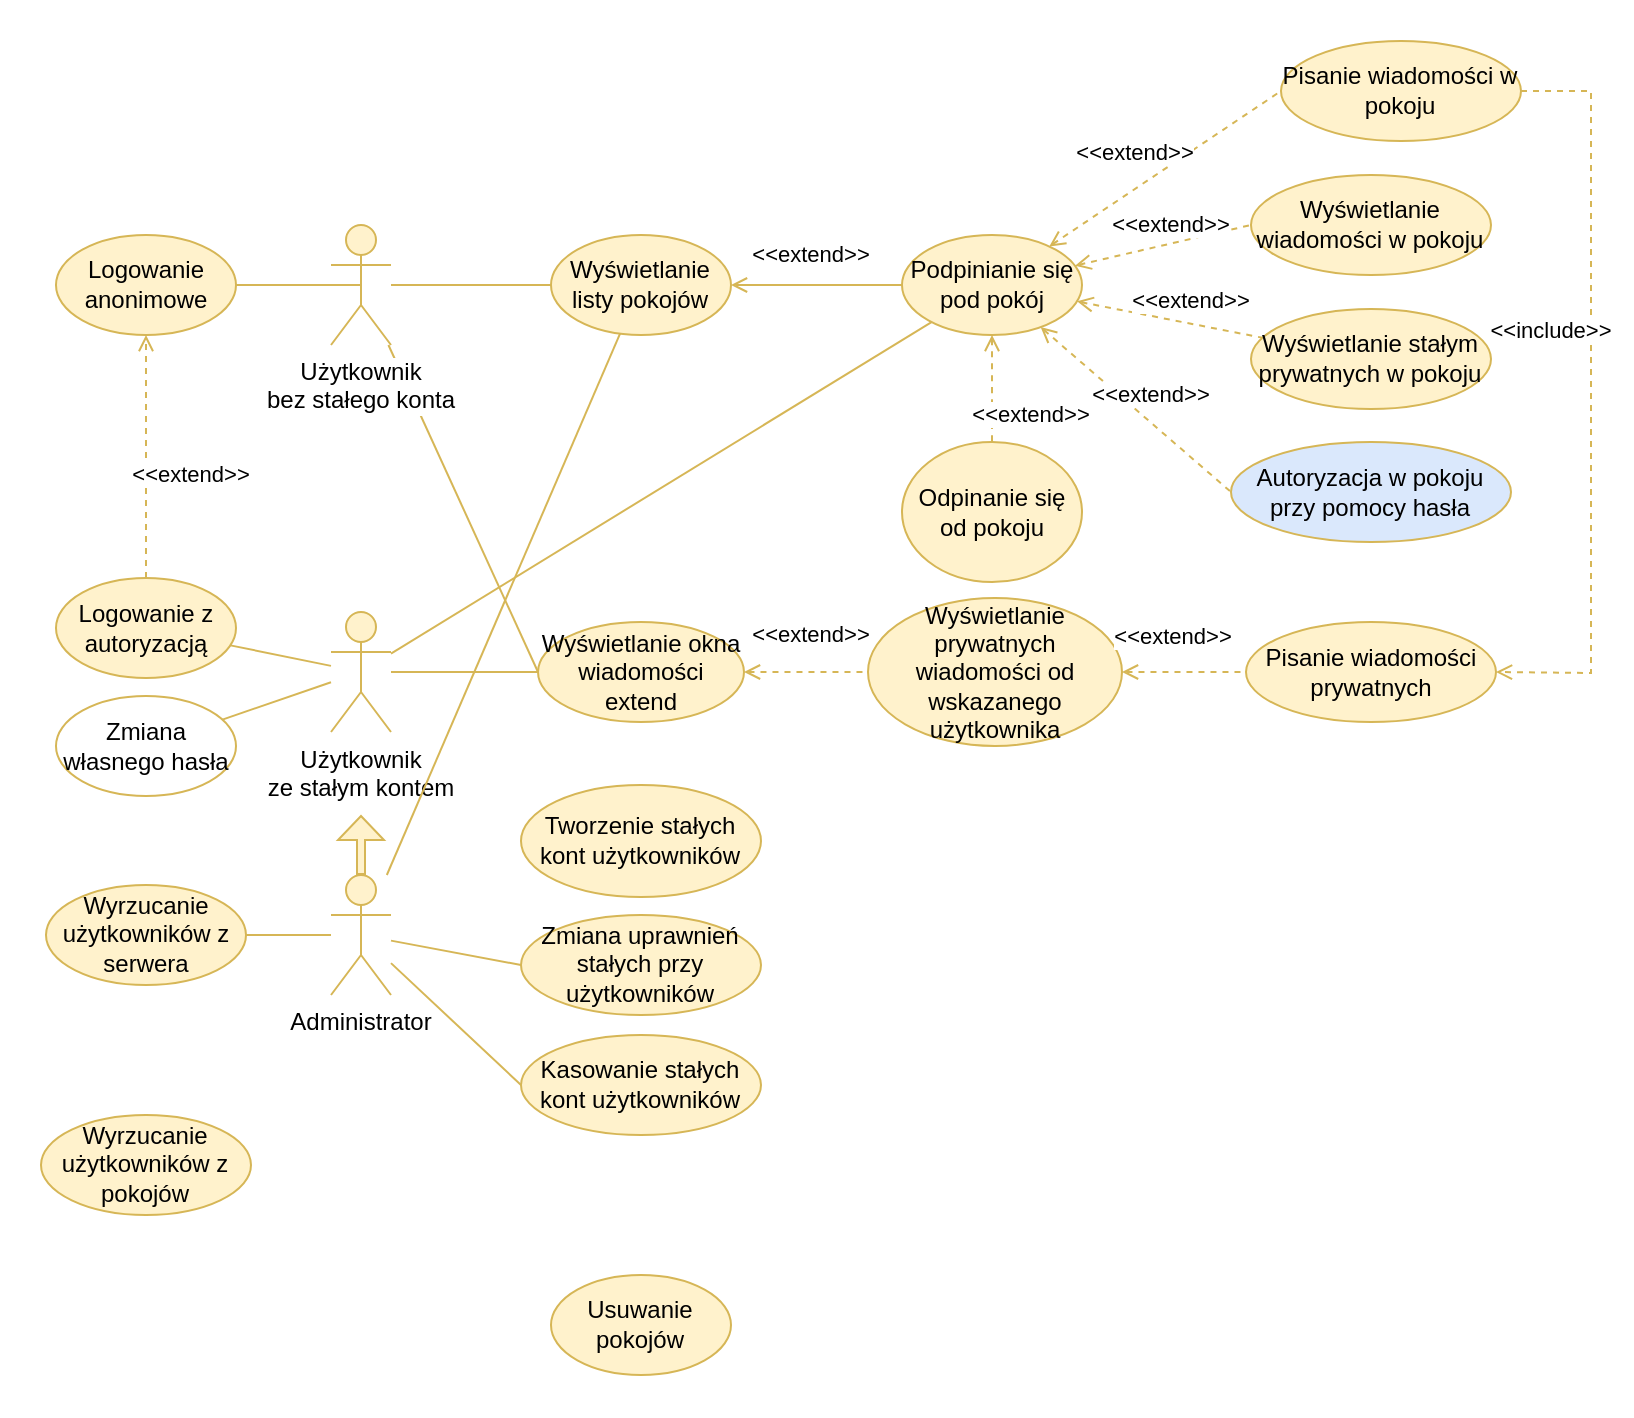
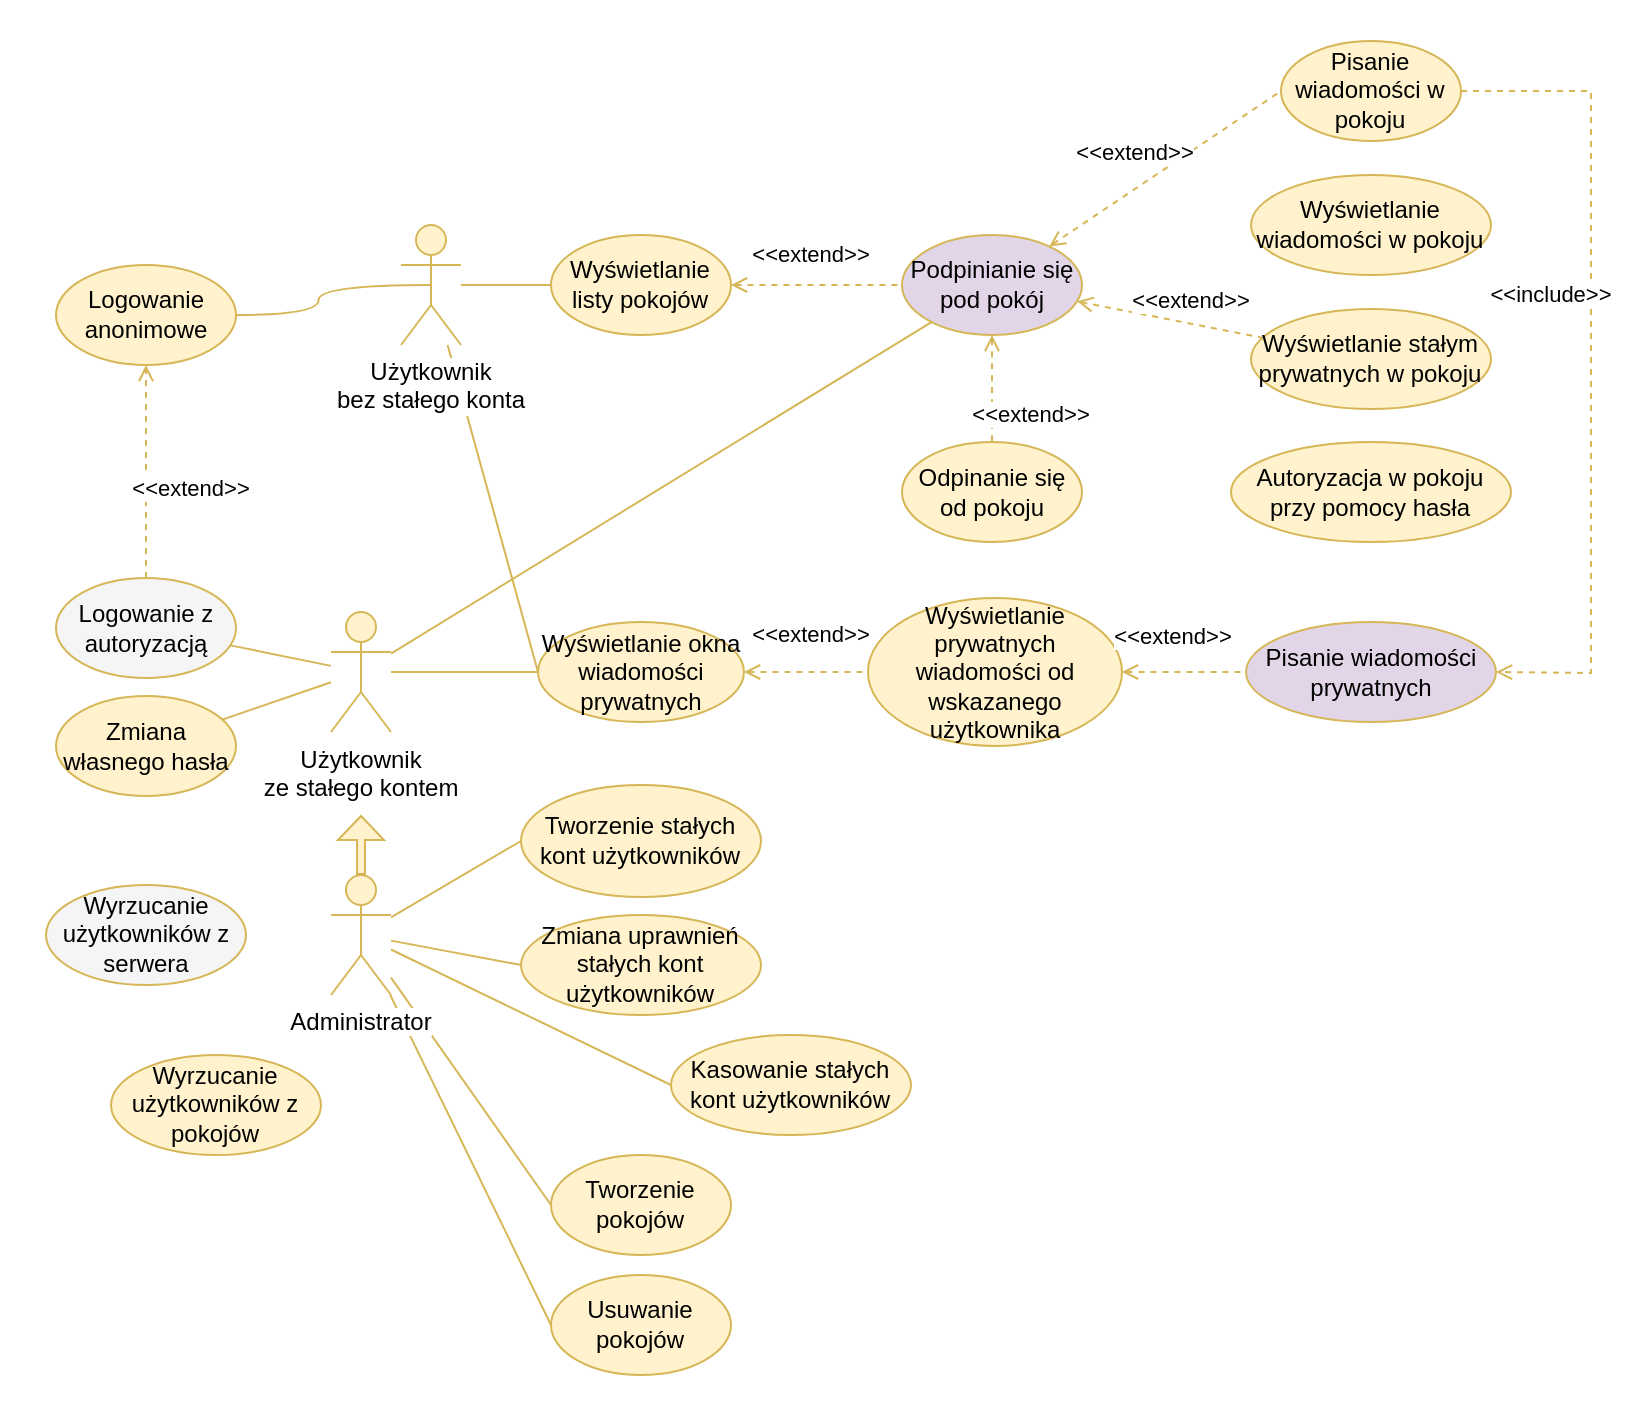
(1401, 91) -> (1371, 91)
(1136, 252) -> none
(146, 285) -> (146, 315)
(361, 285) -> (431, 285)
(820, 285) -> (820, 285)
(992, 285) -> (992, 285)
(1171, 440) -> none
(1371, 492) -> (1371, 492)
(992, 512) -> (992, 492)
(146, 628) -> (146, 628)
(1371, 672) -> (1371, 672)
(642, 673) -> (642, 673)
(445, 740) -> (457, 879)
(146, 746) -> (146, 746)
(362, 776) -> (362, 776)
(146, 935) -> (146, 935)
(289, 935) -> none
(641, 965) -> (641, 965)
(641, 1085) -> (791, 1085)
none -> (491, 1119)
(146, 1165) -> (216, 1105)
none -> (480, 1179)
none -> (641, 1205)
